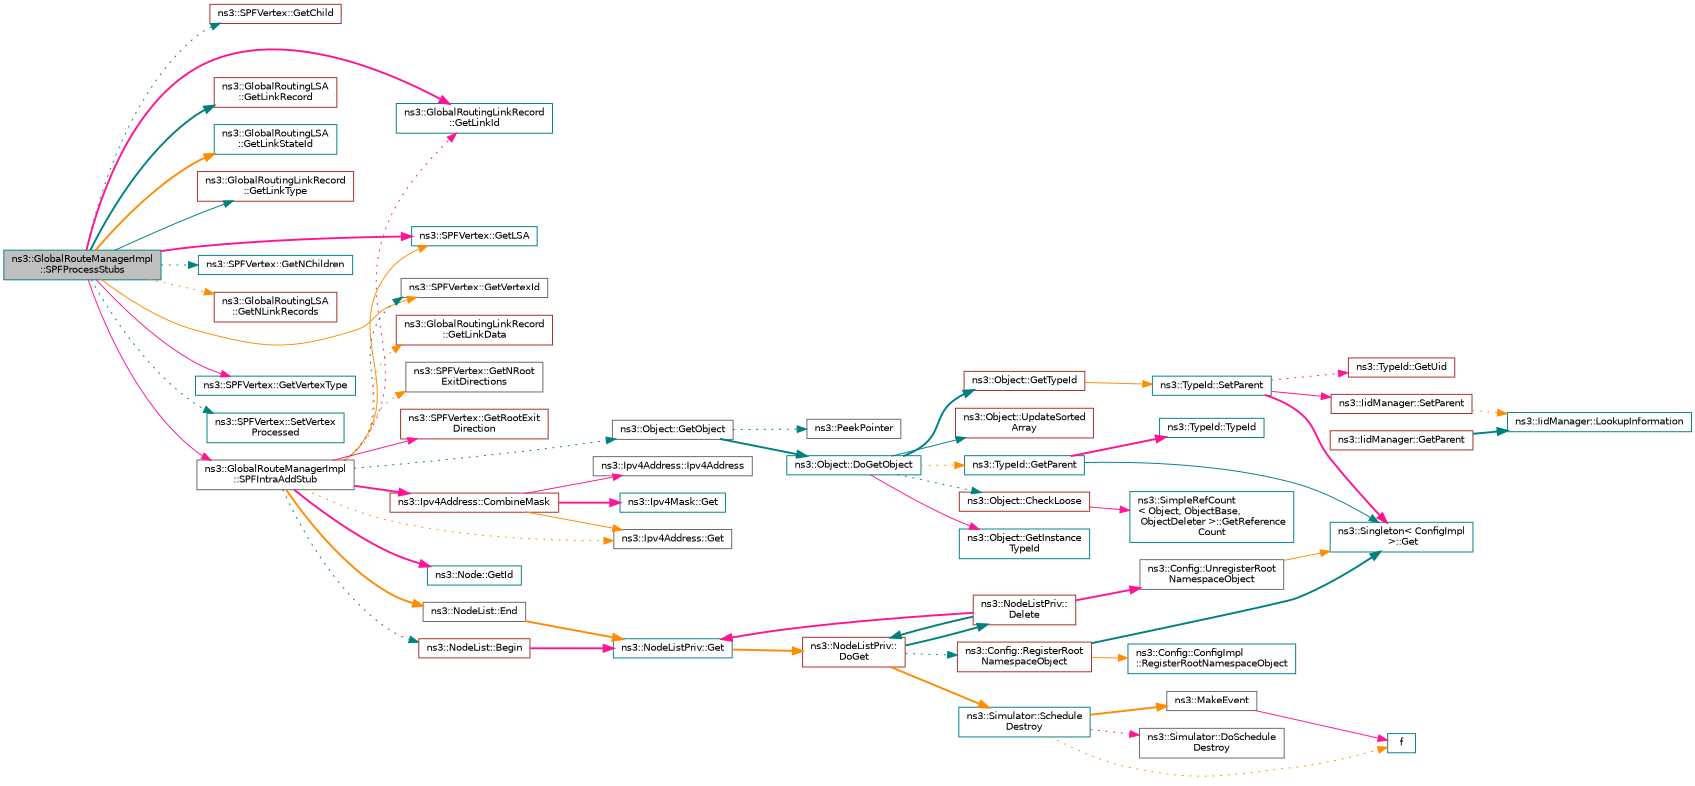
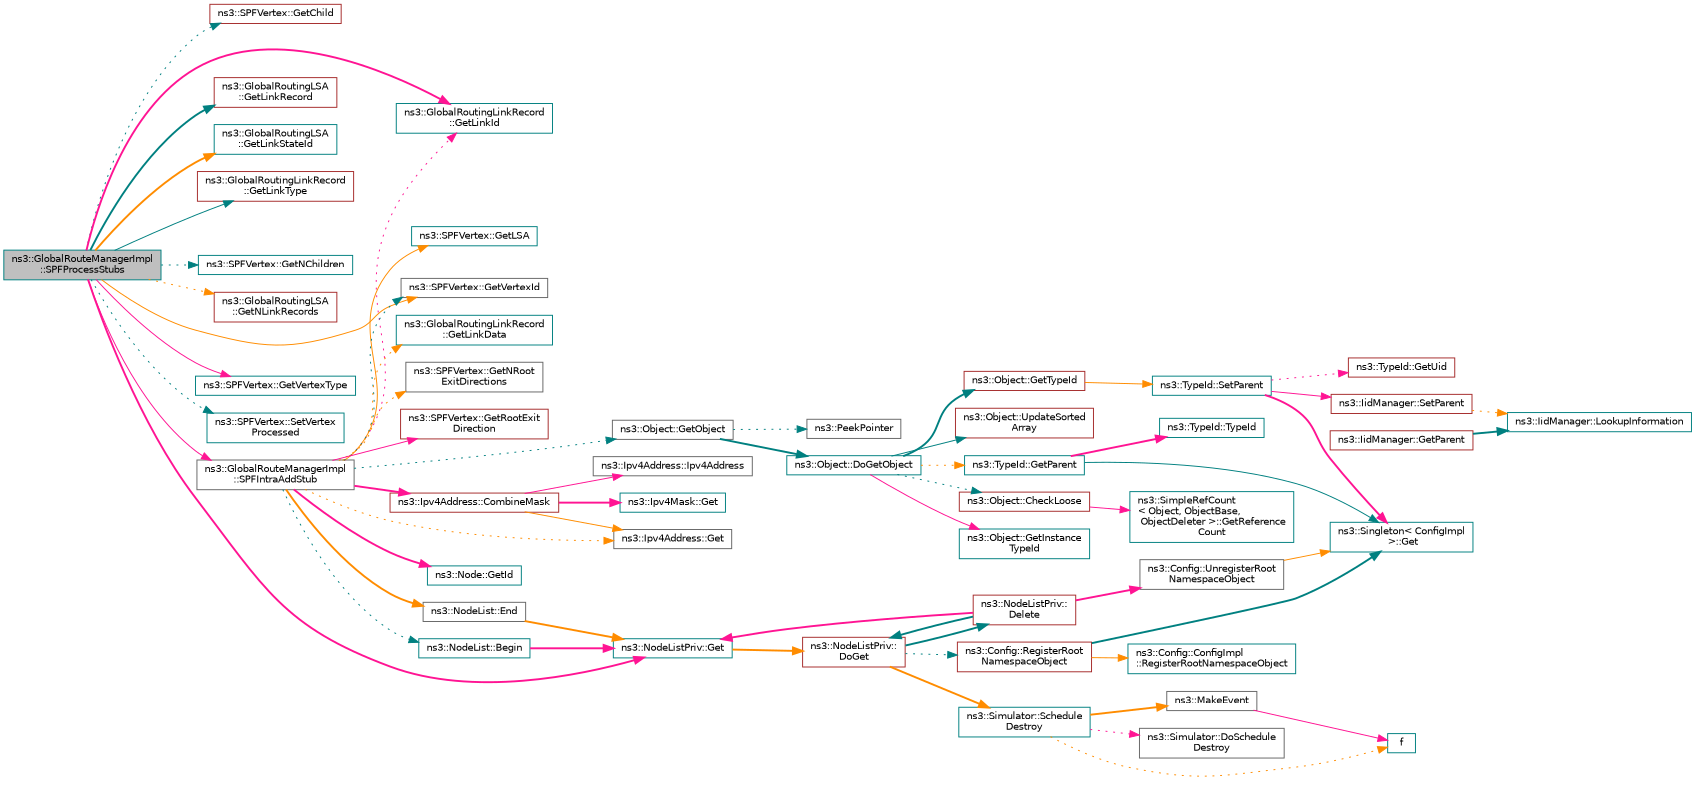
(281, 240) -> (279, 602)
(474, 330) -> (474, 330)
(474, 648) -> (474, 648)
